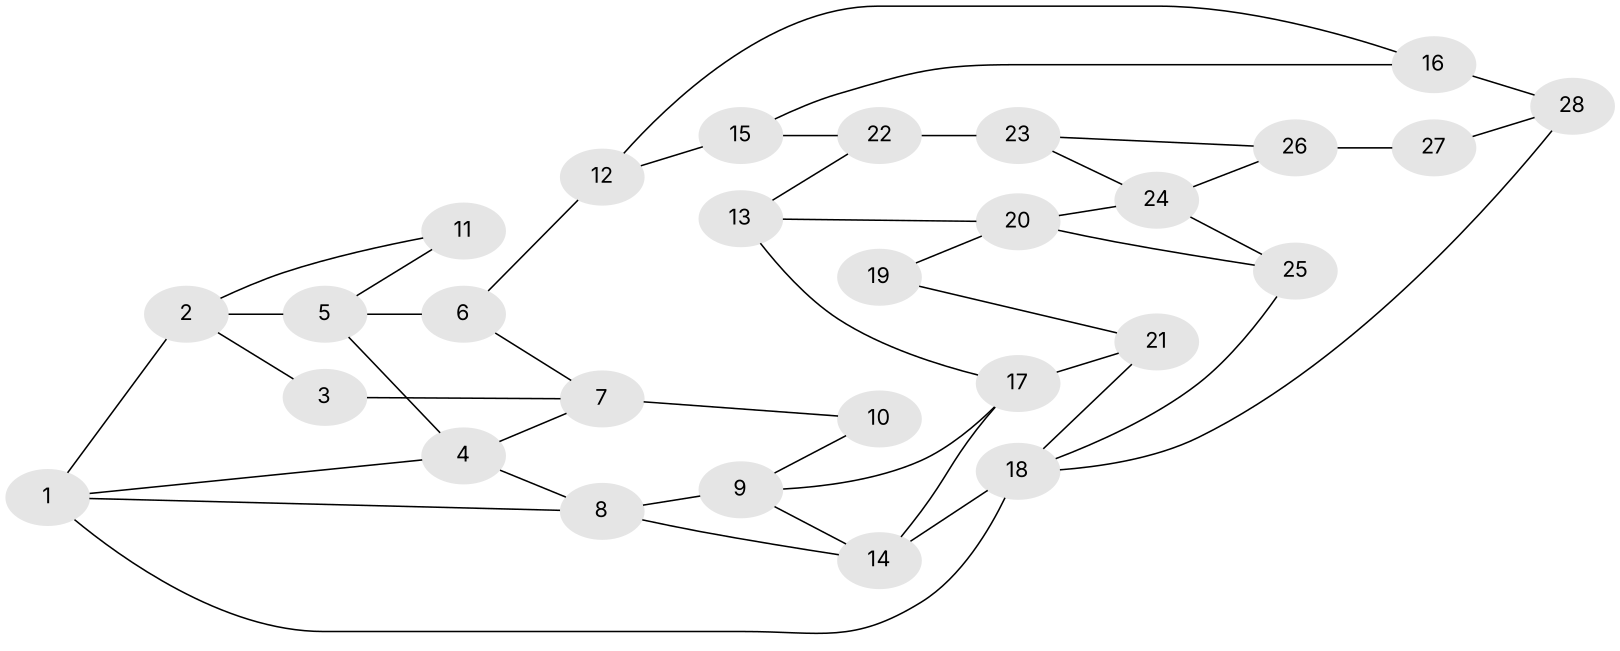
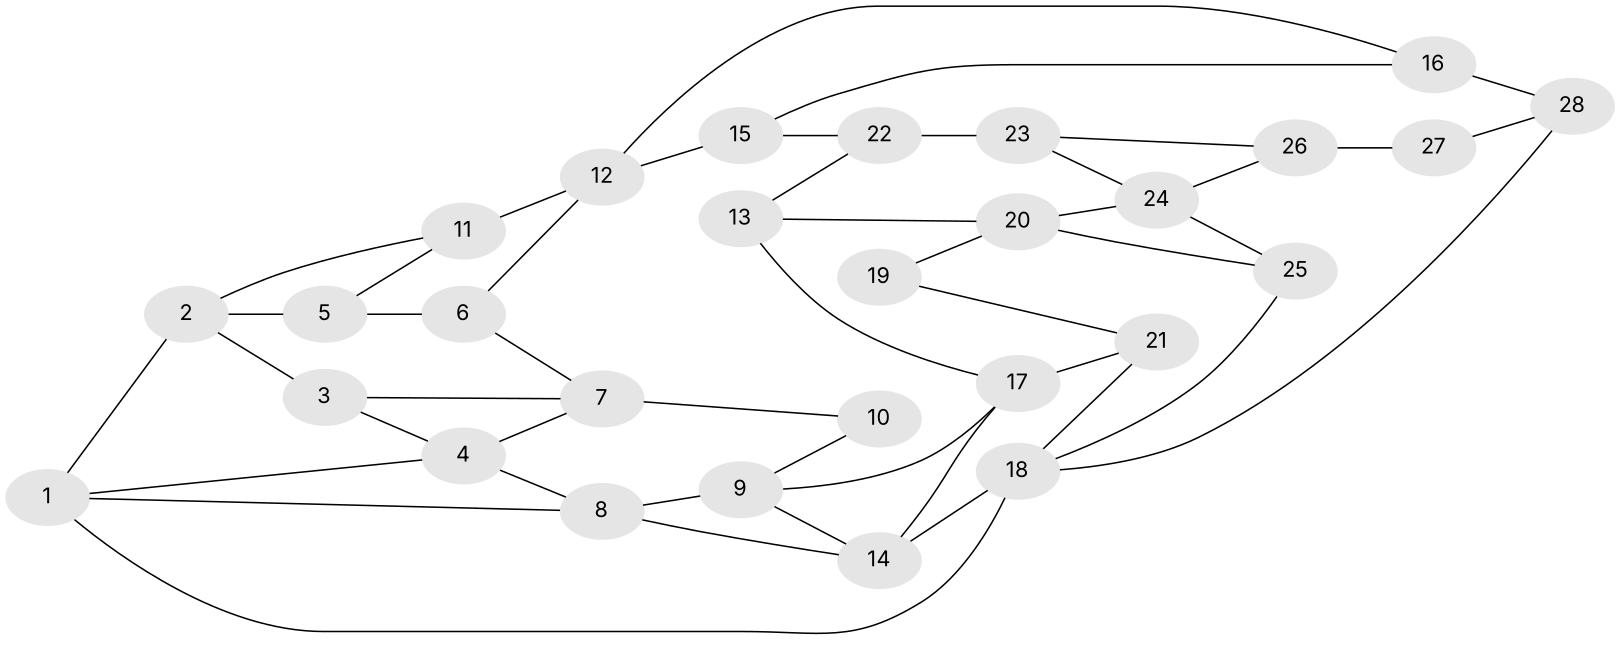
none -> (533, 204)
(394, 385) -> (394, 427)
